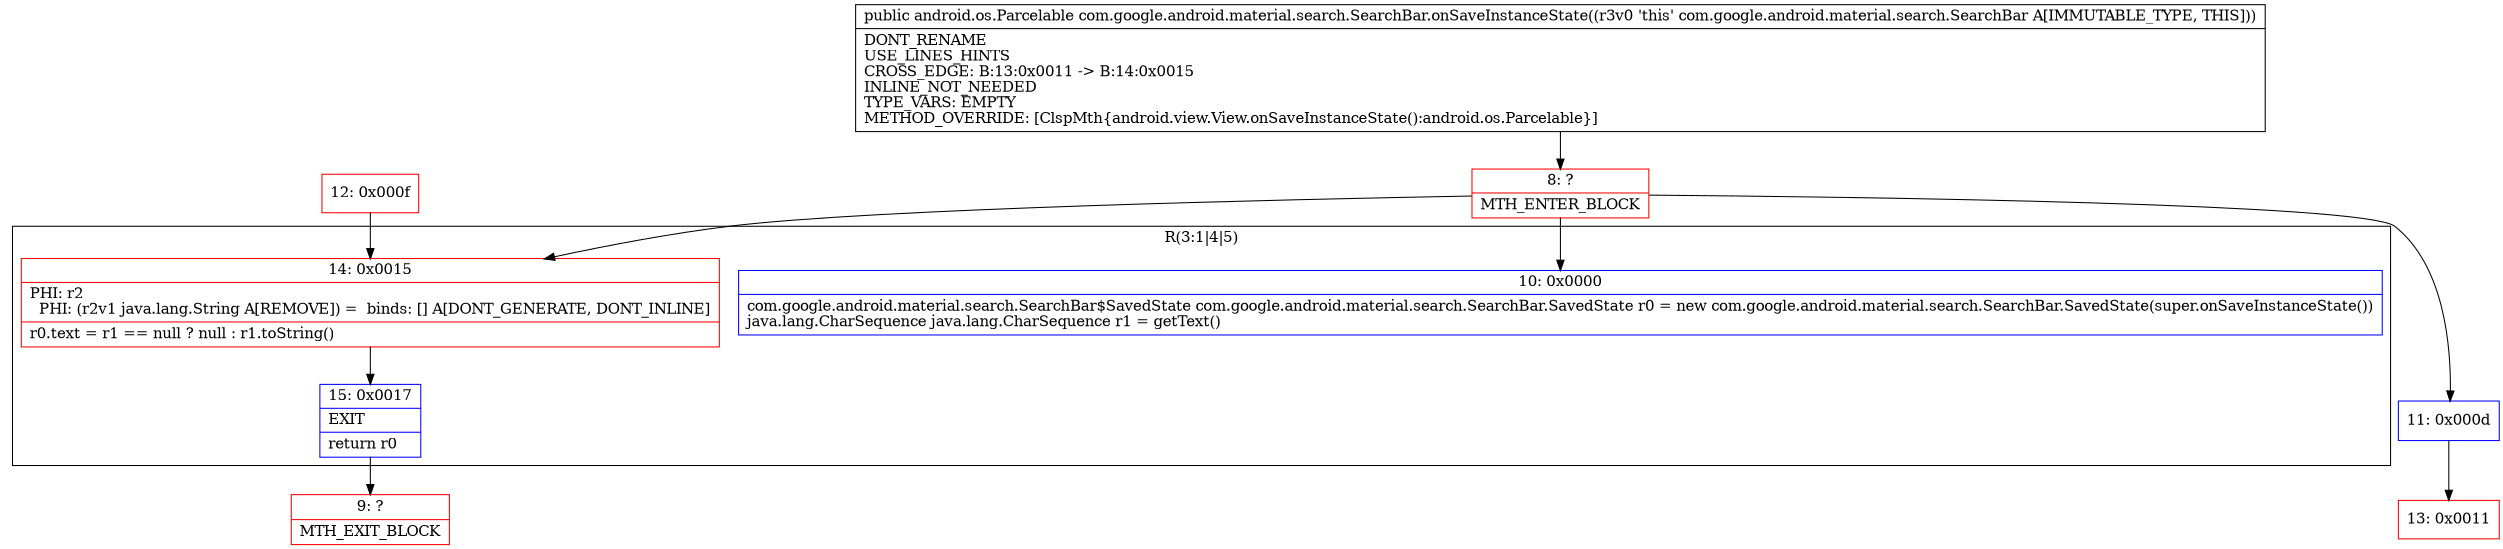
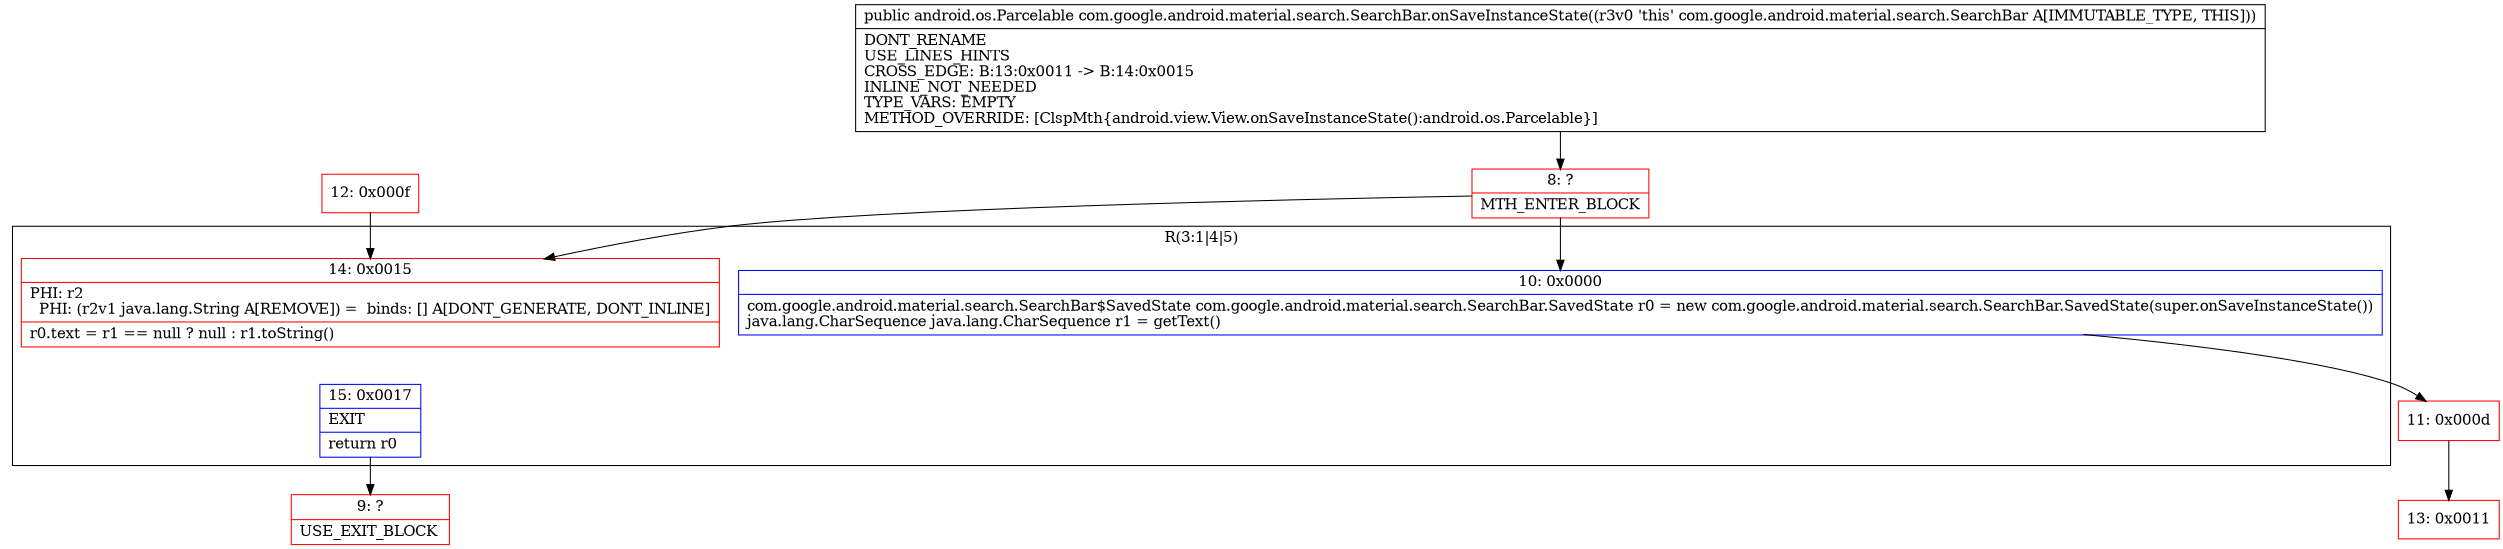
(2112, 204) -> (2253, 354)
(370, 360) -> none
(2449, 421) -> (2449, 421)
(370, 532) -> (369, 532)
